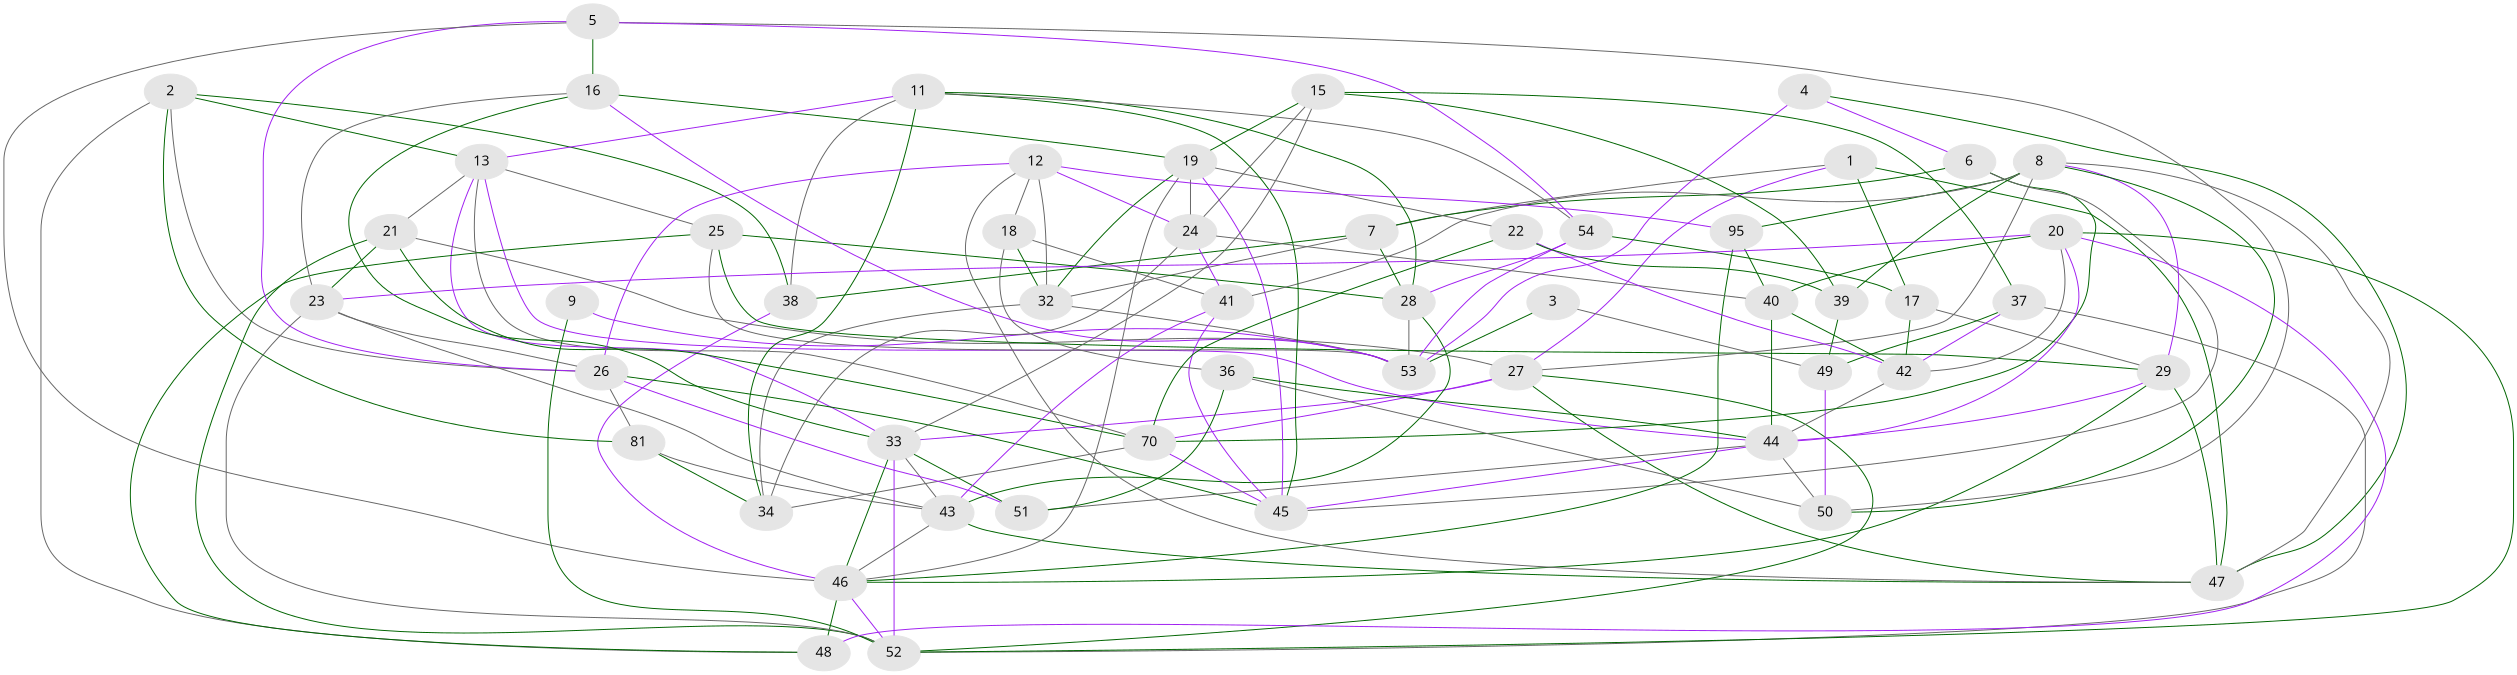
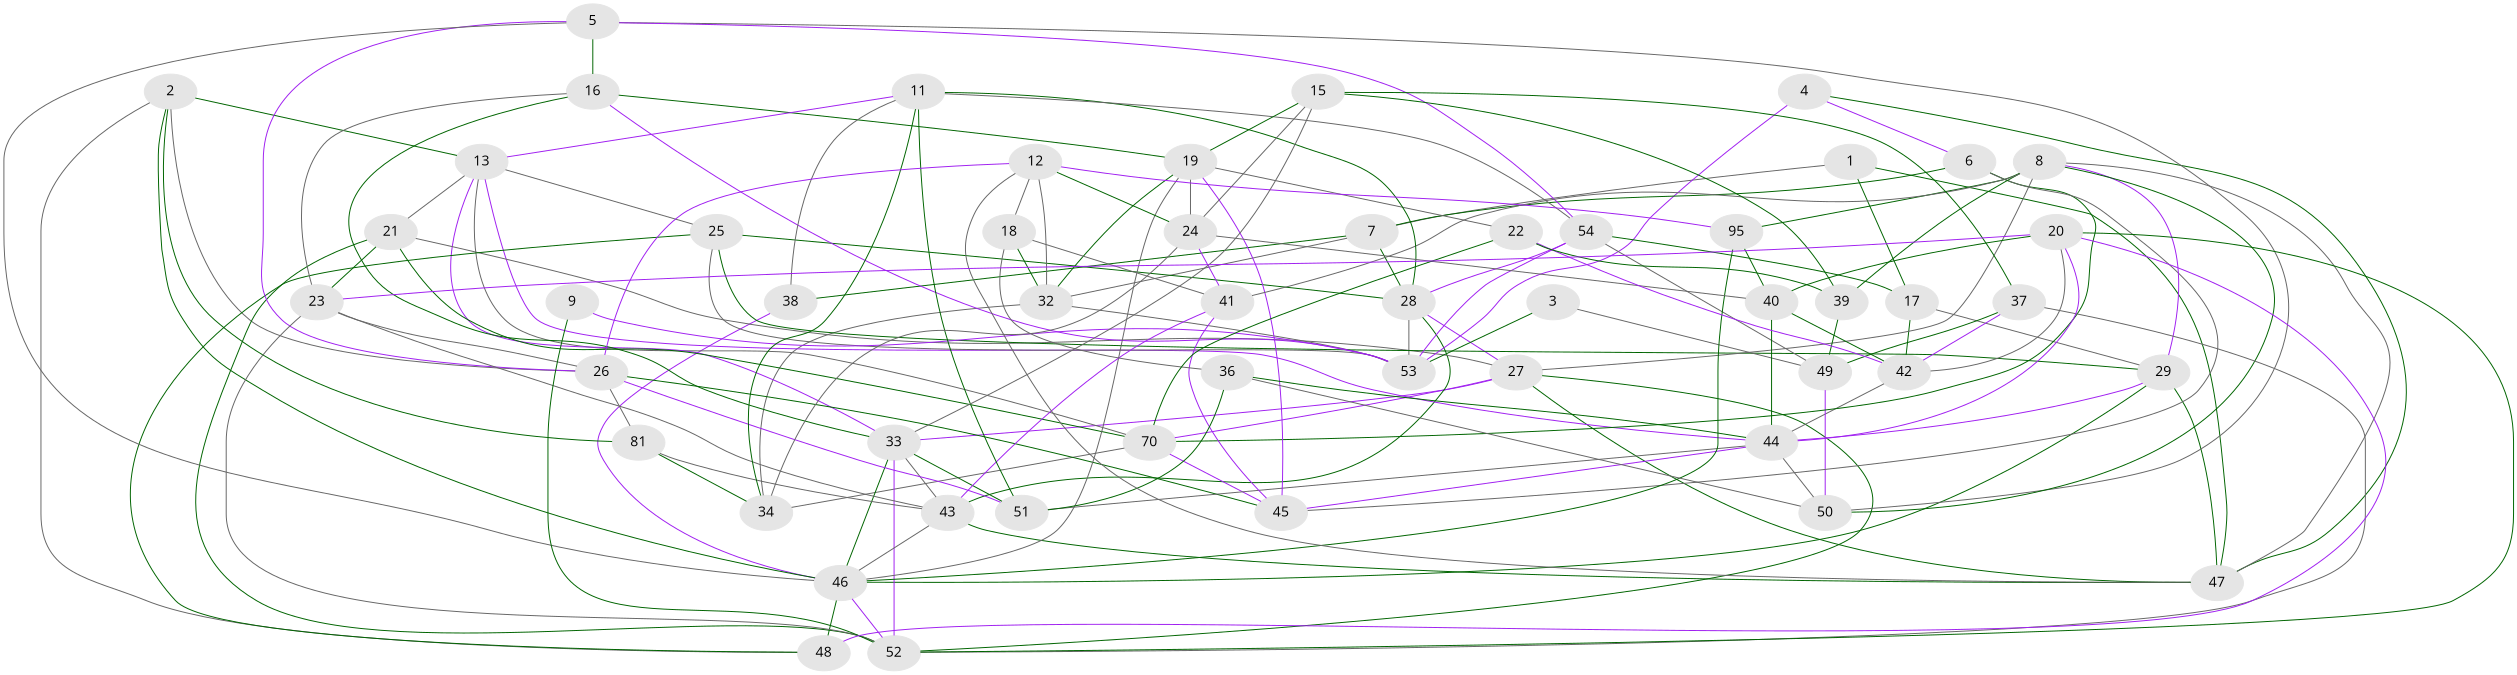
(520, 137) -> (380, 450)
(1233, 152) -> (937, 299)
(1113, 197) -> (1113, 197)
(1672, 235) -> (1454, 332)
none -> (1706, 302)
